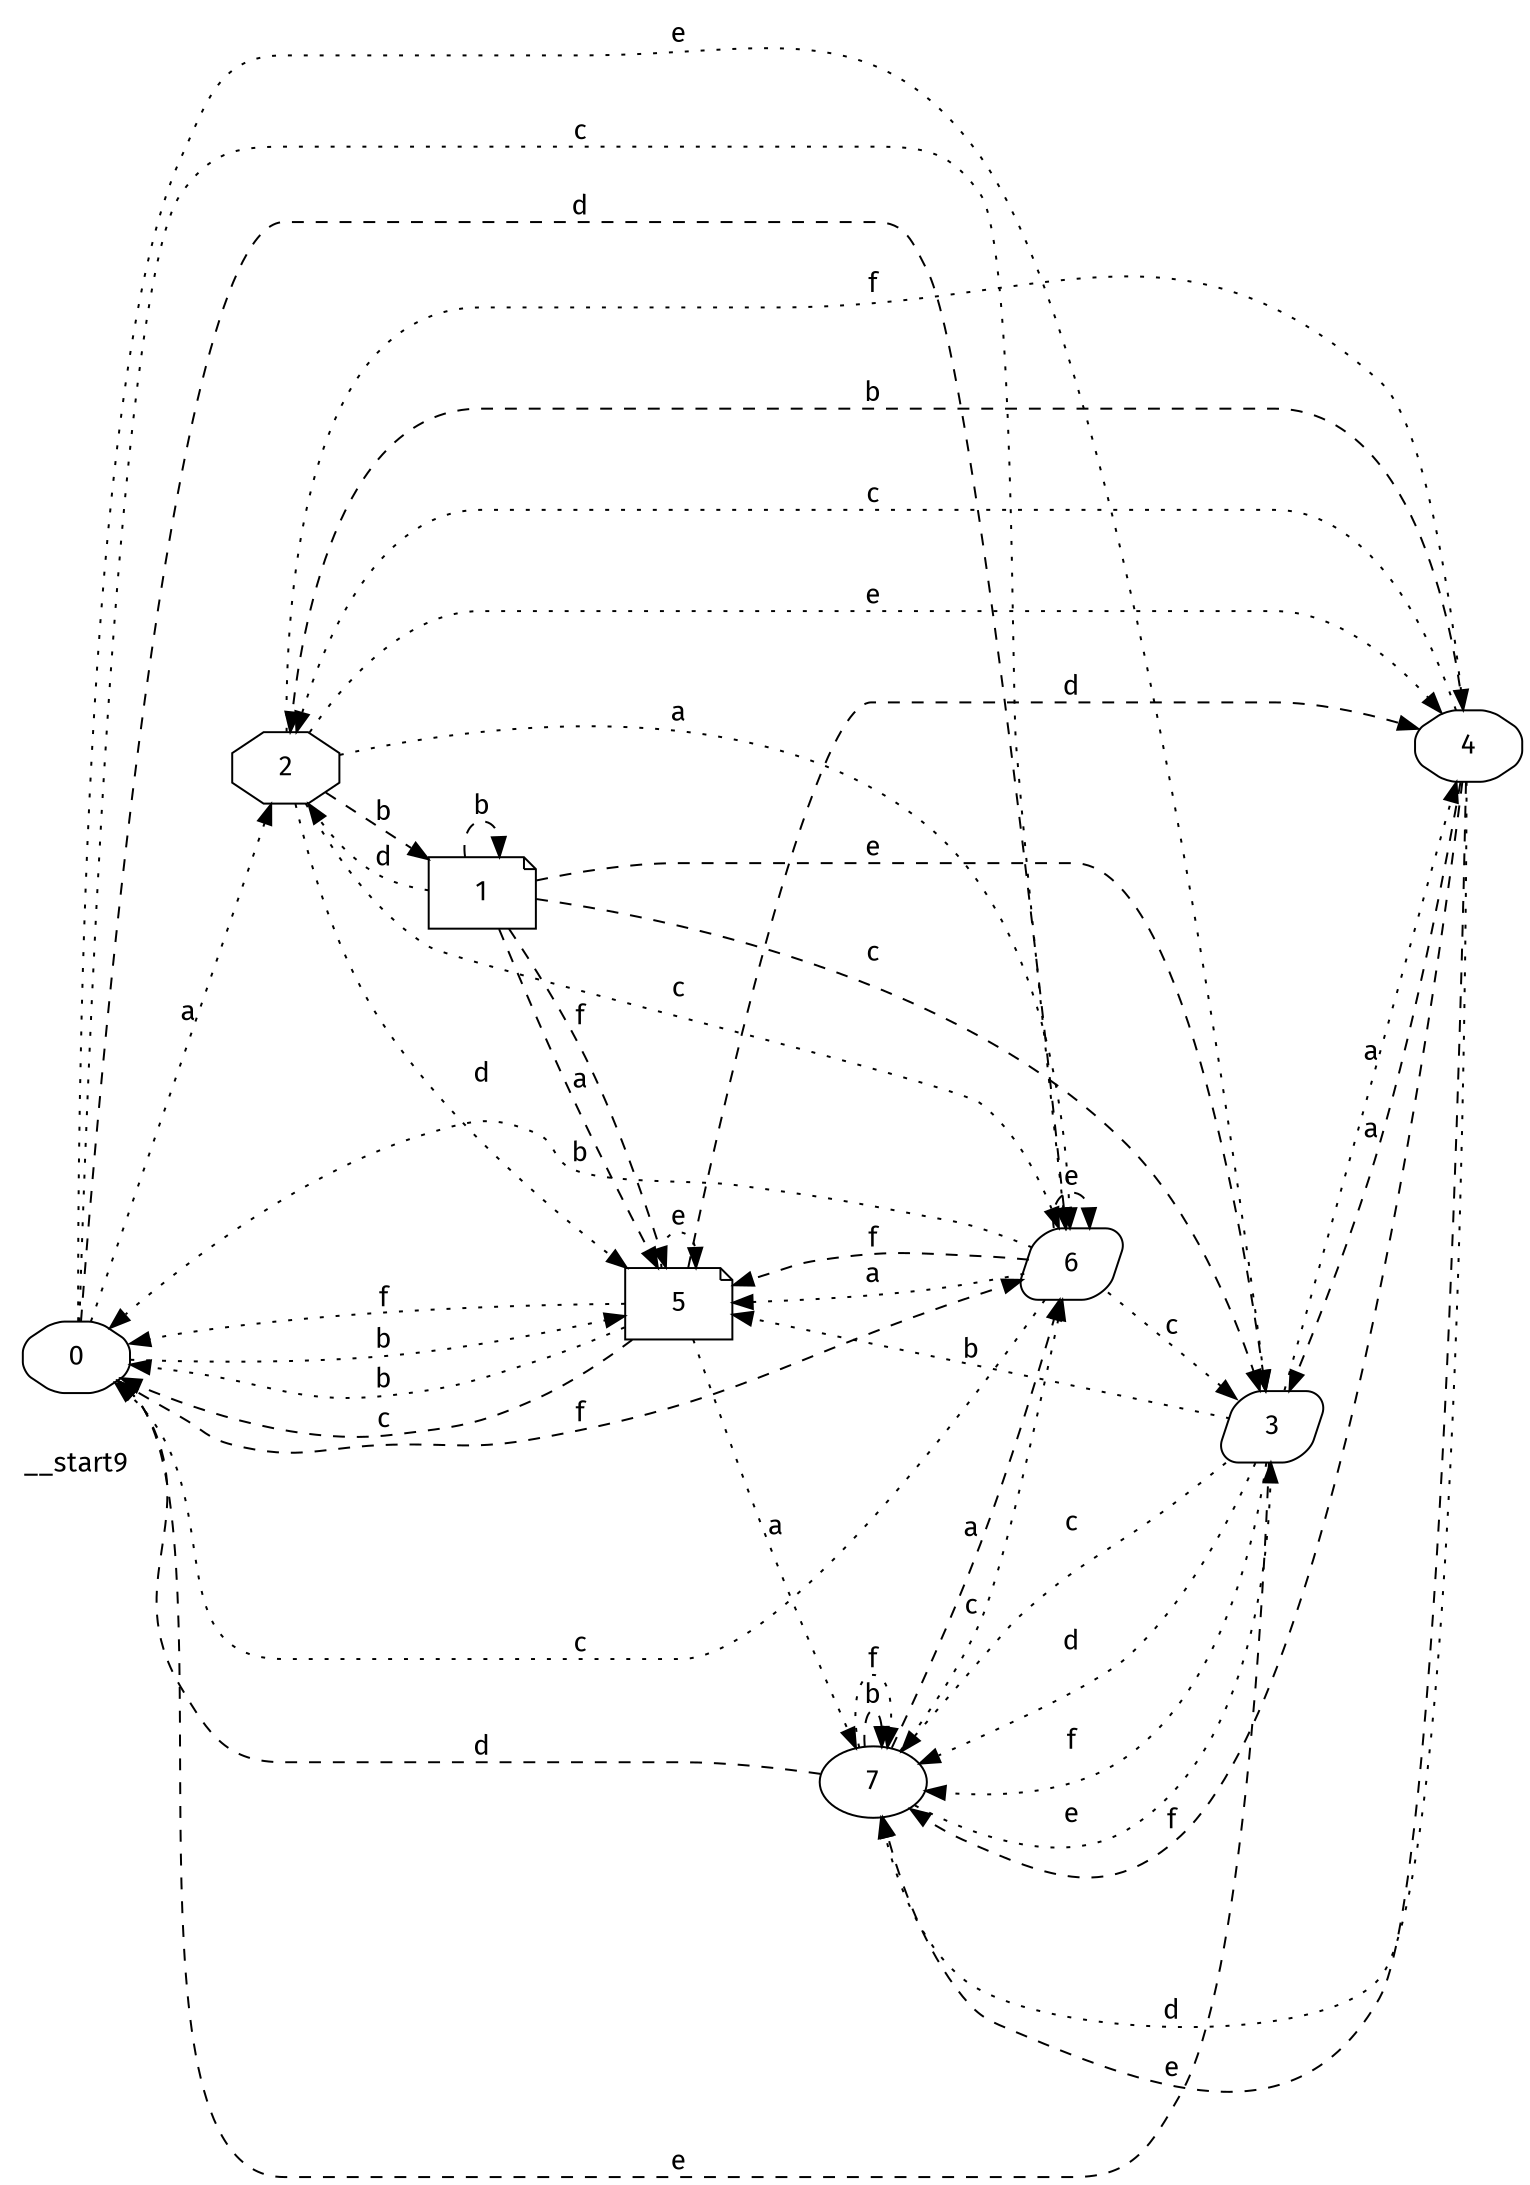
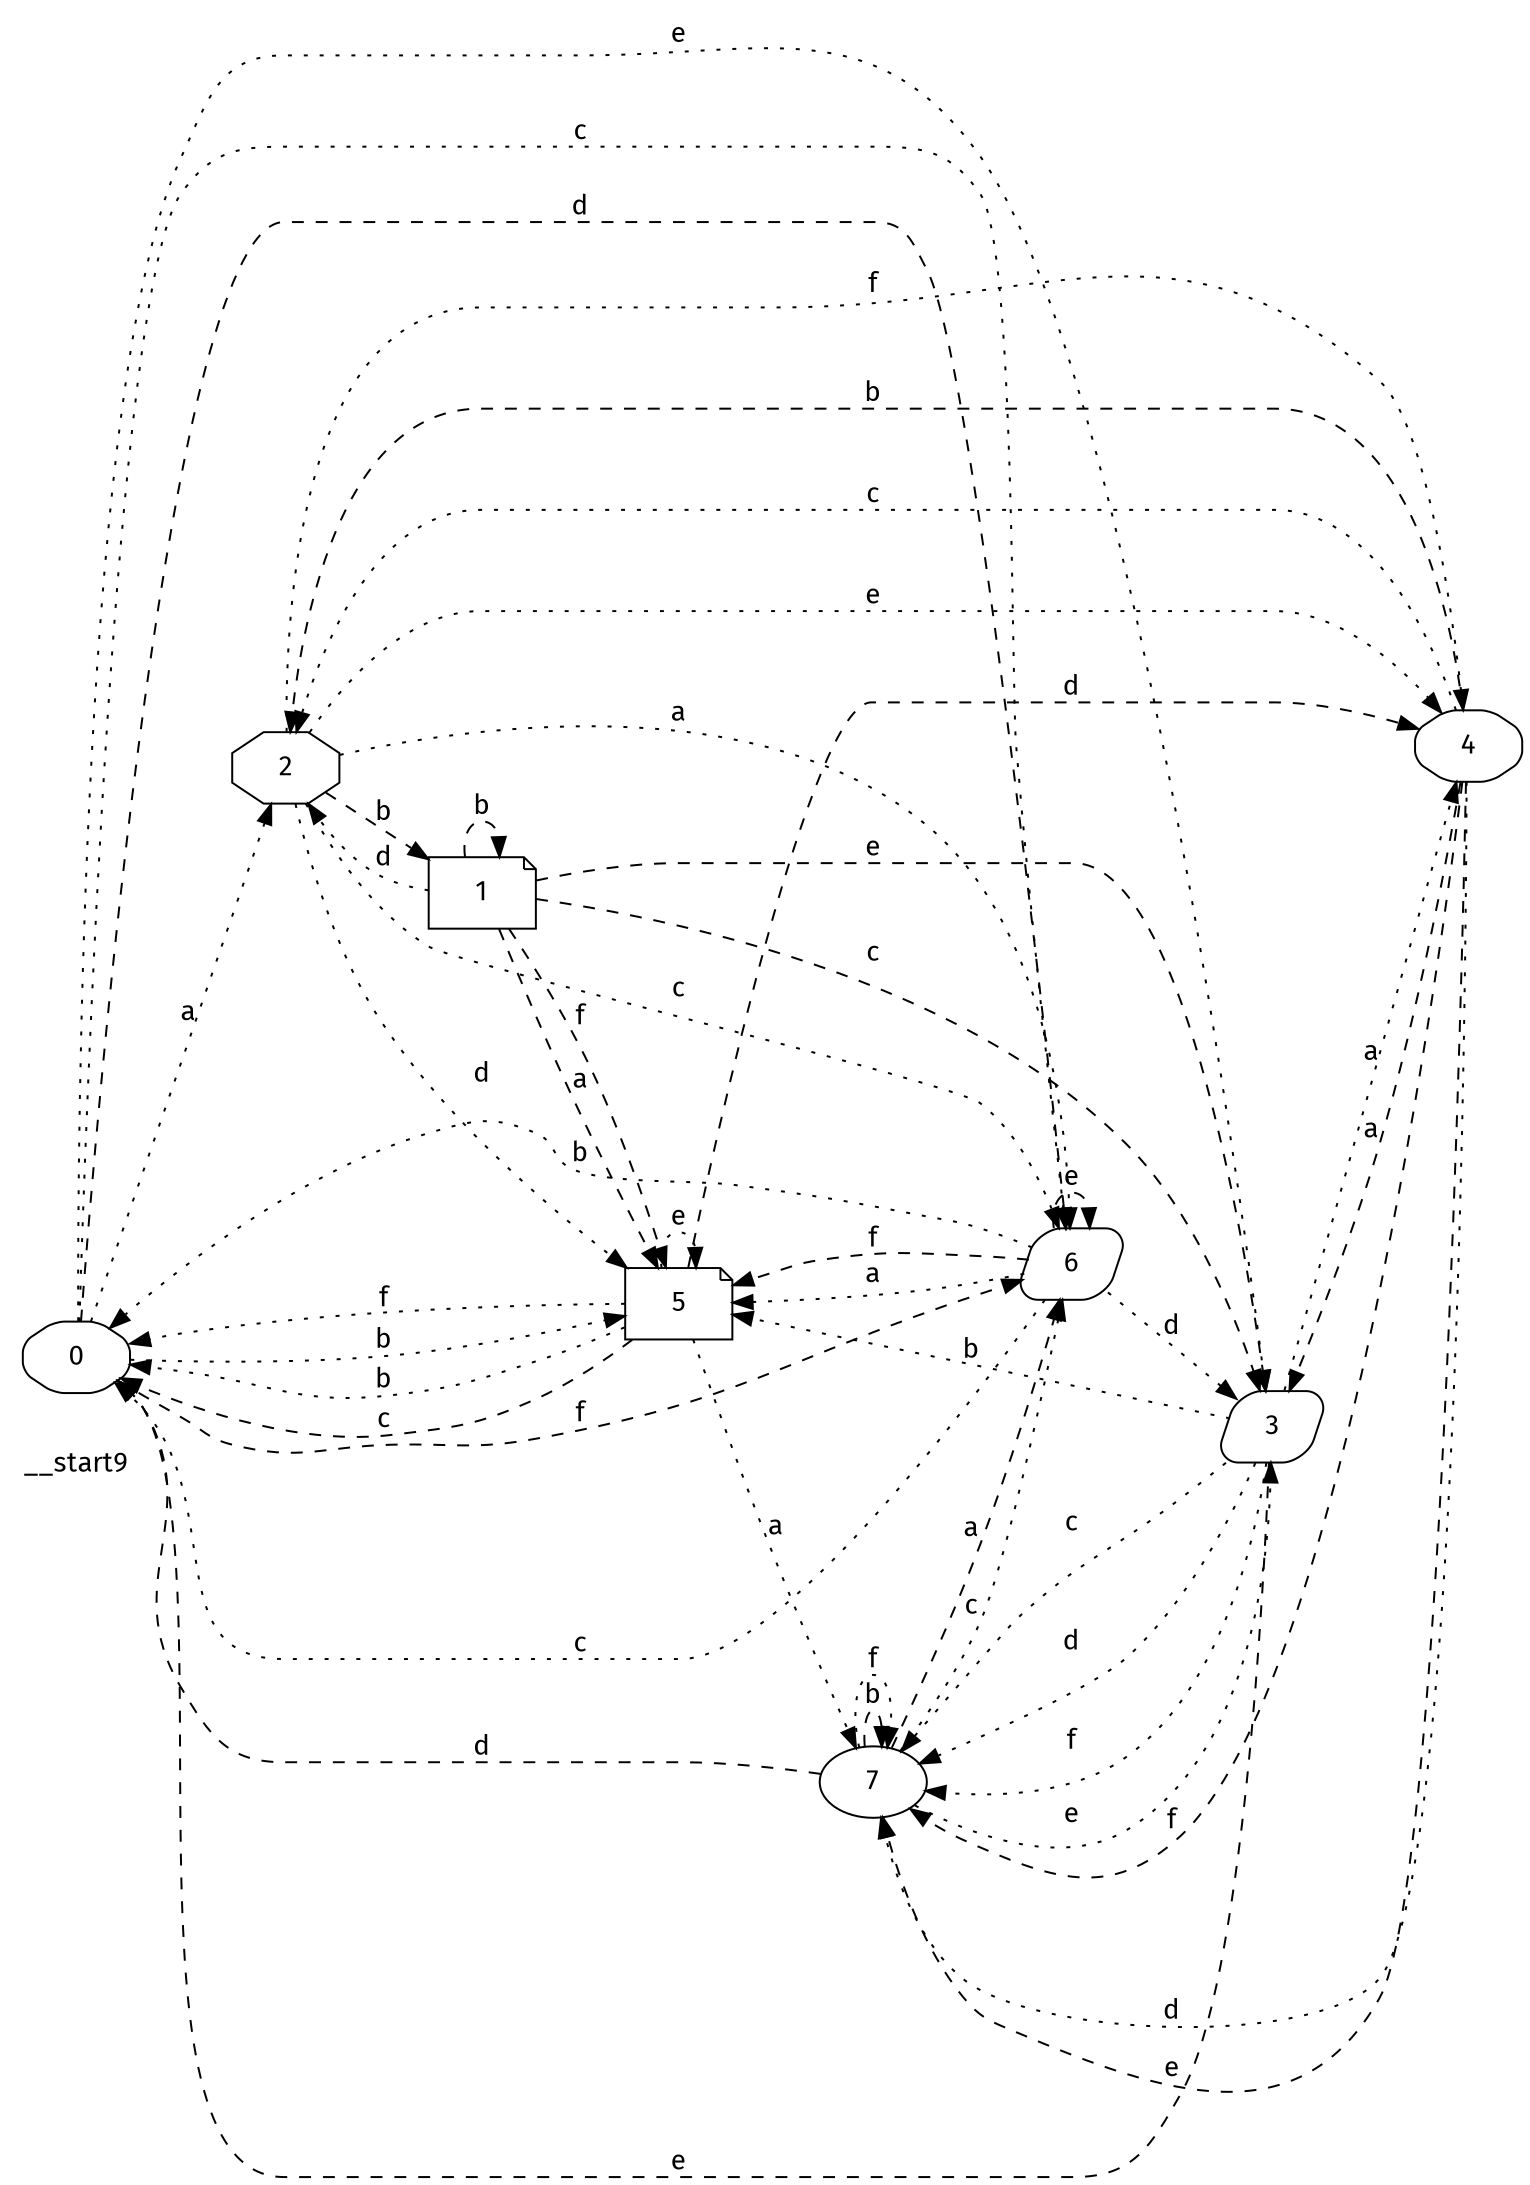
(1172, 1327) -> (1172, 1327)
